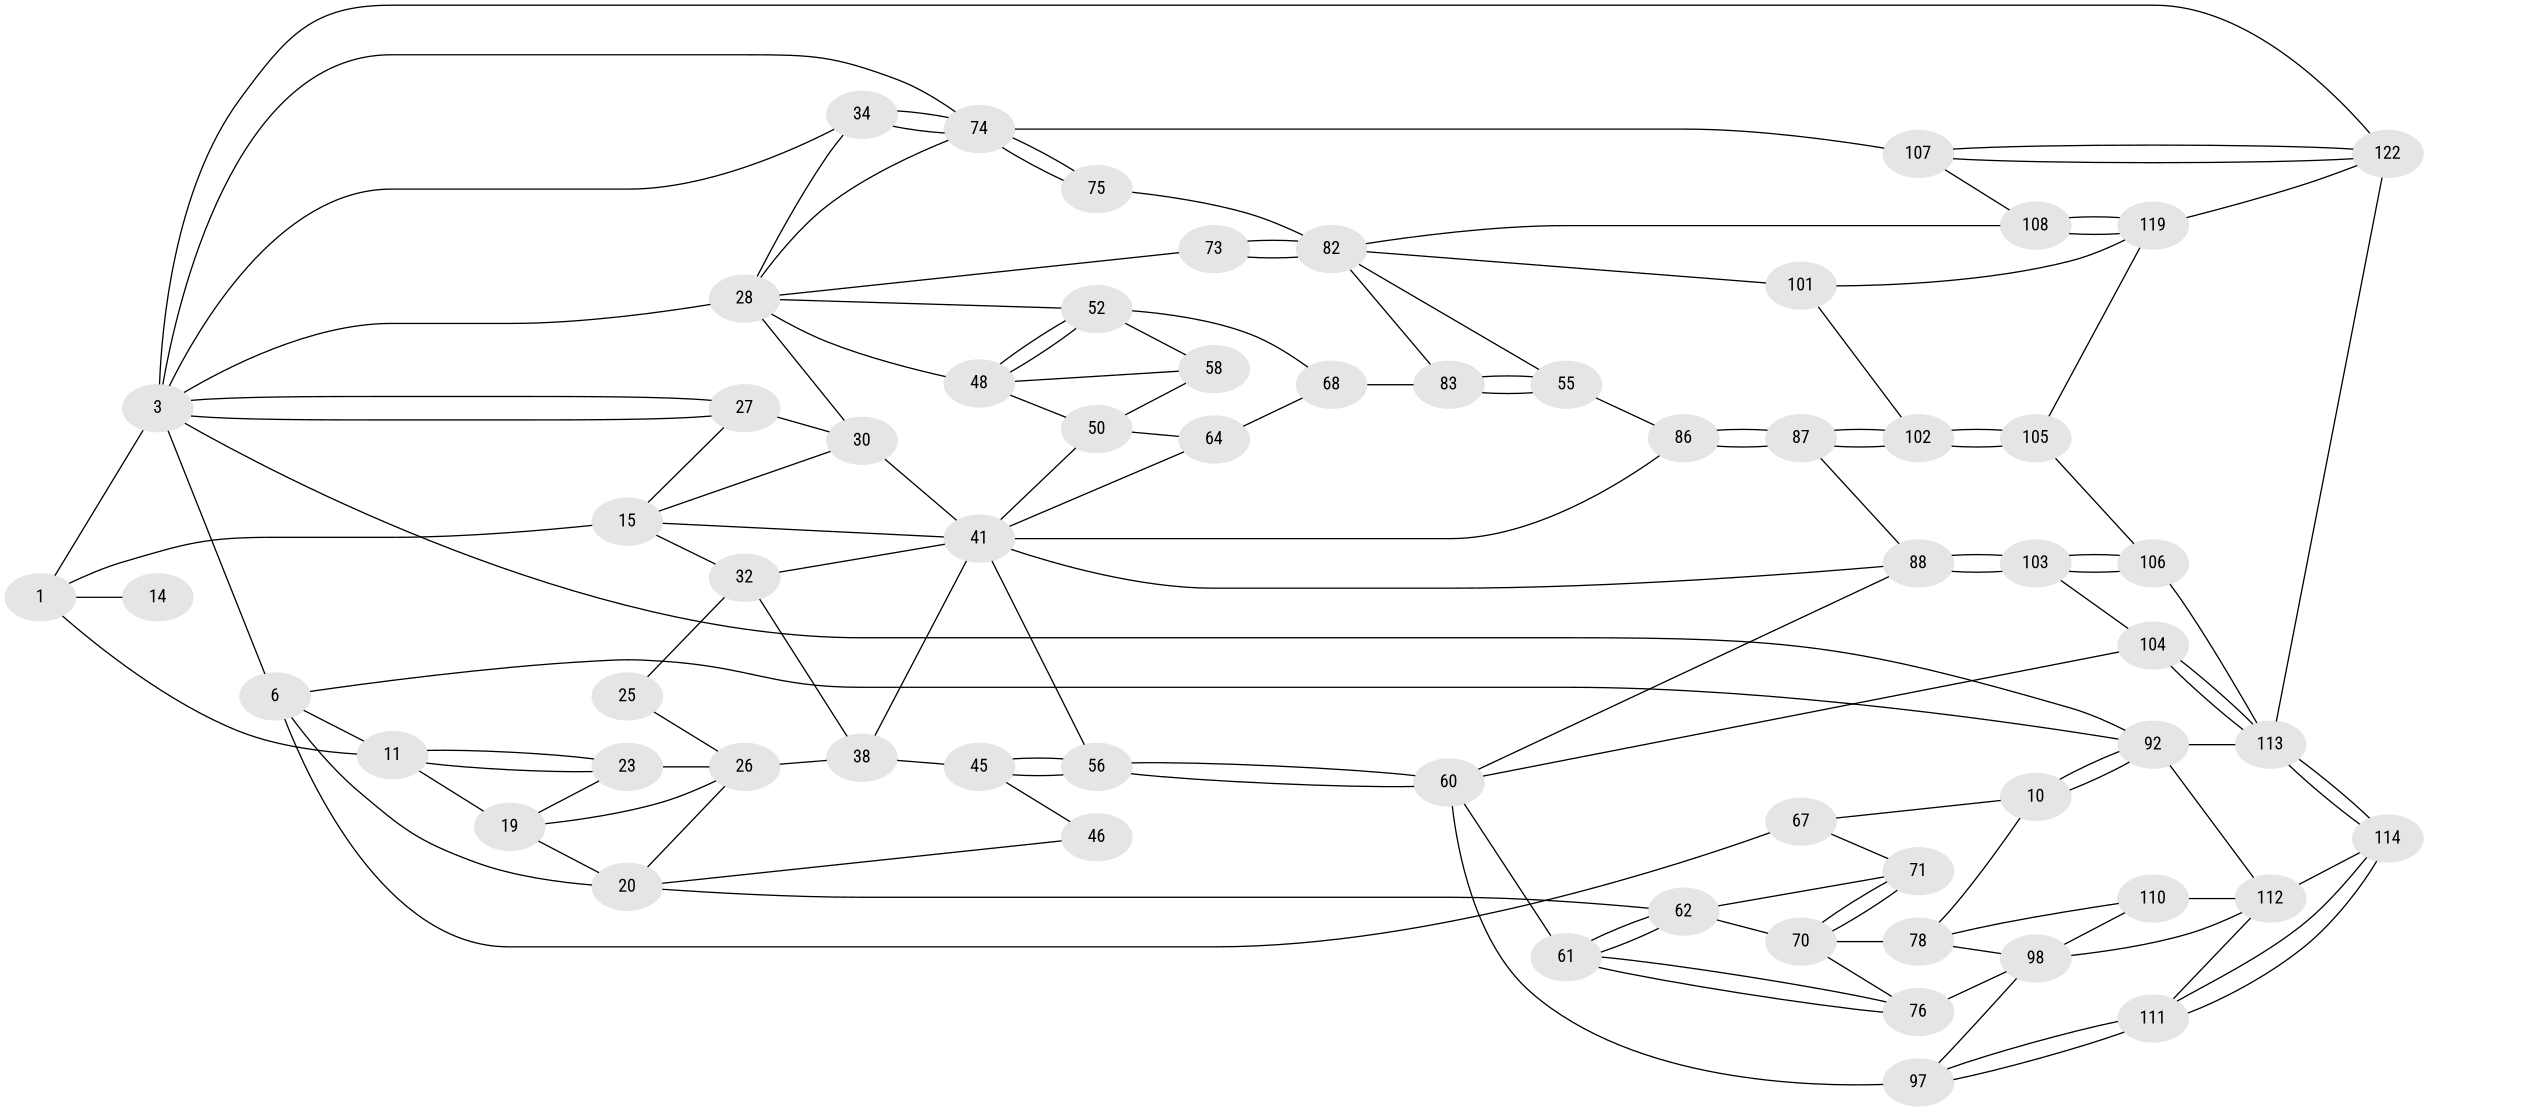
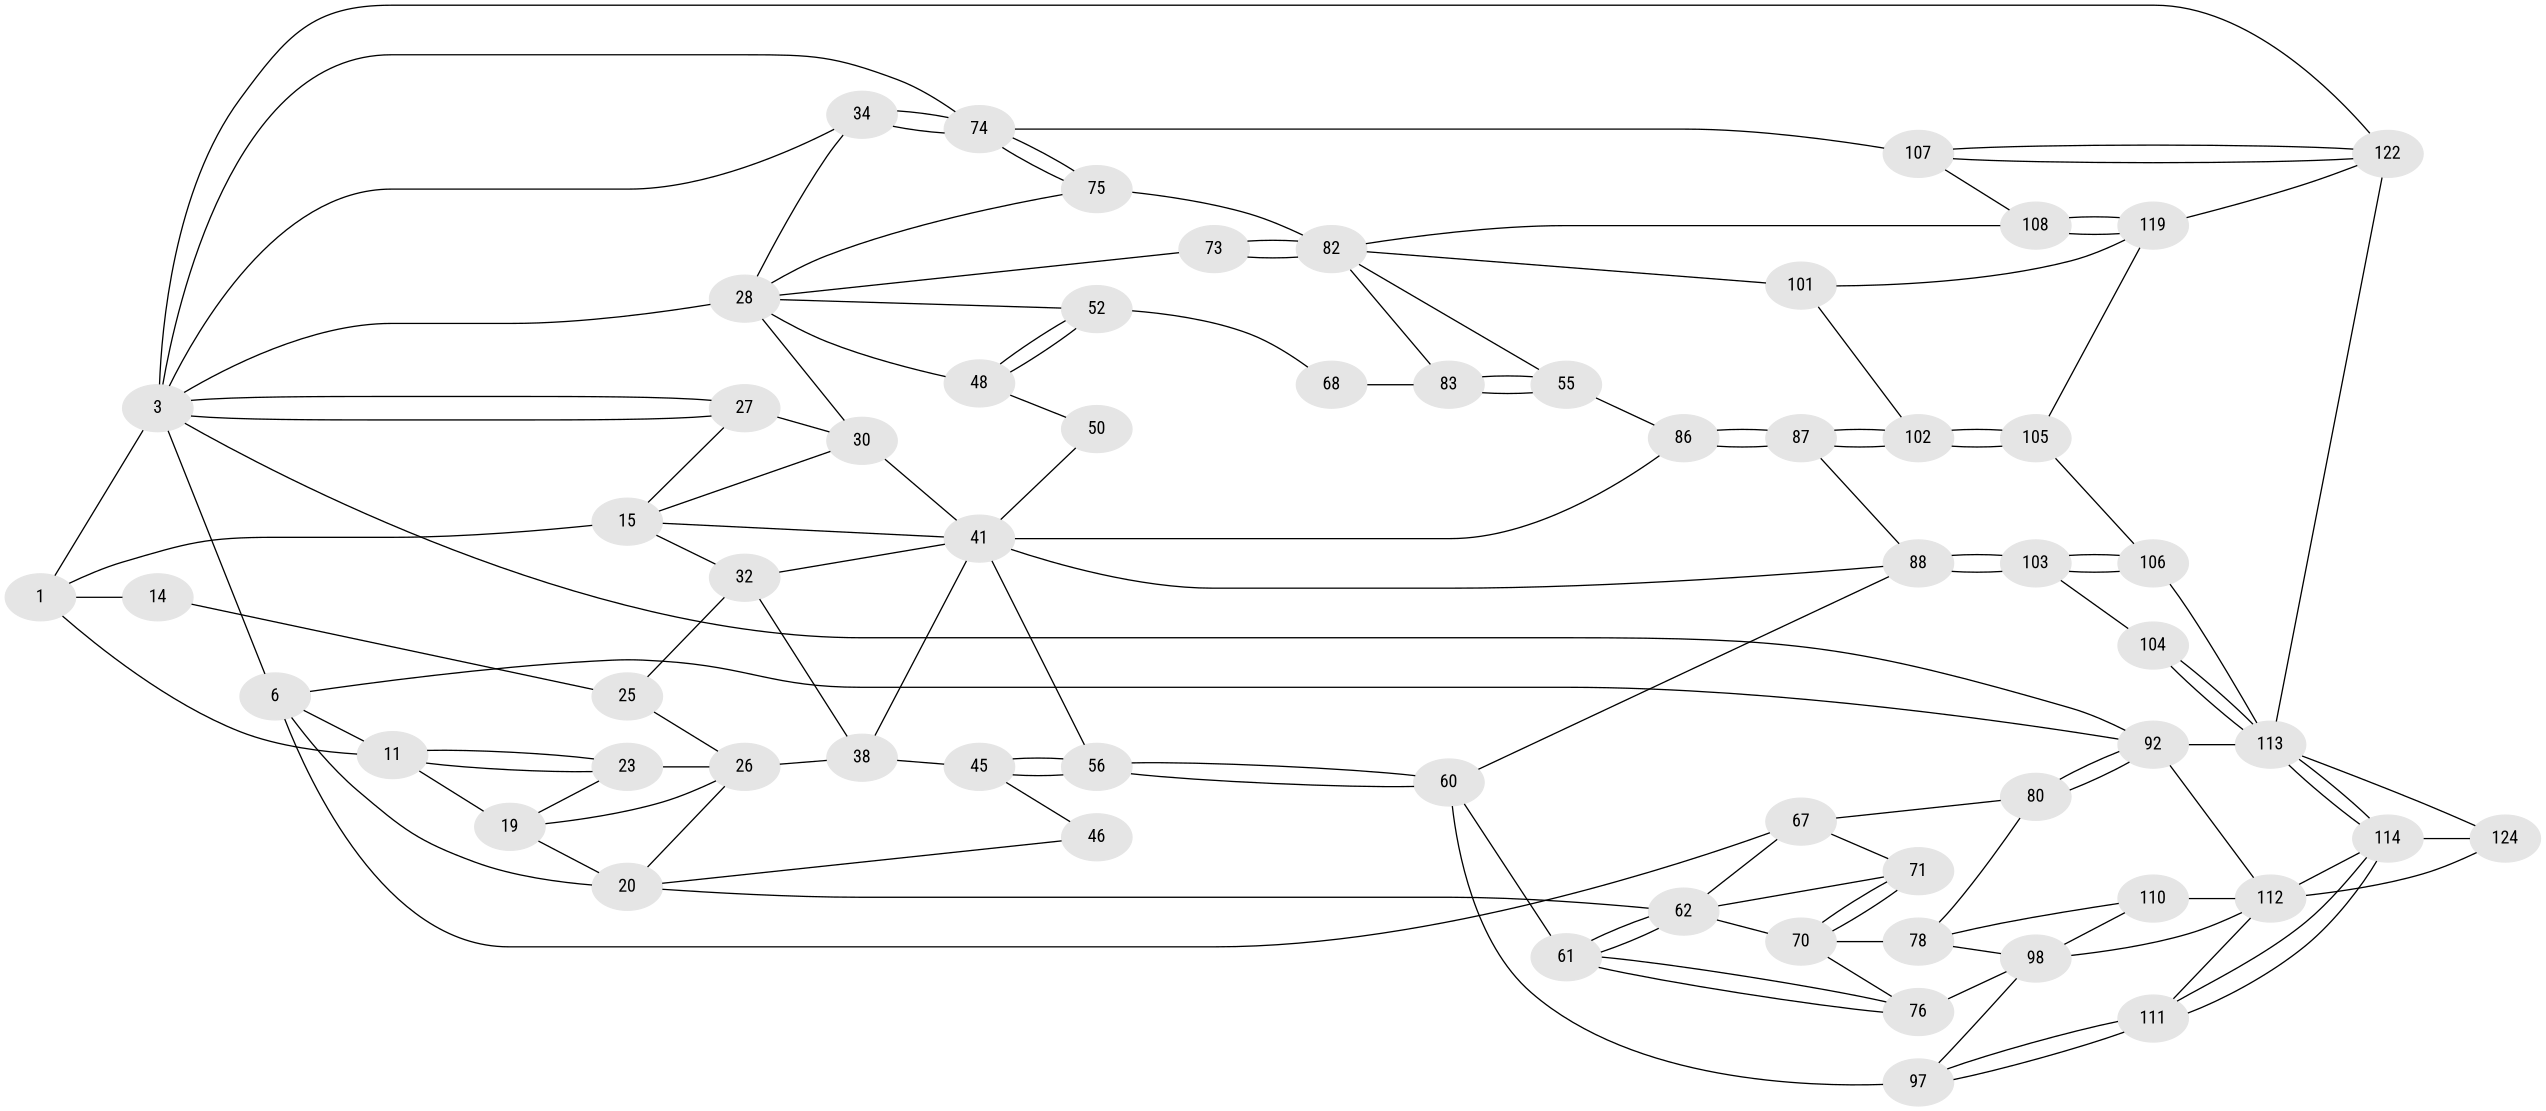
(843, 194) -> (913, 228)
(1214, 369) -> none
(1214, 440) -> none
none -> (392, 647)
(1801, 714) -> none
(2036, 797) -> (2036, 797)
none -> (2505, 839)
none -> (1742, 867)
